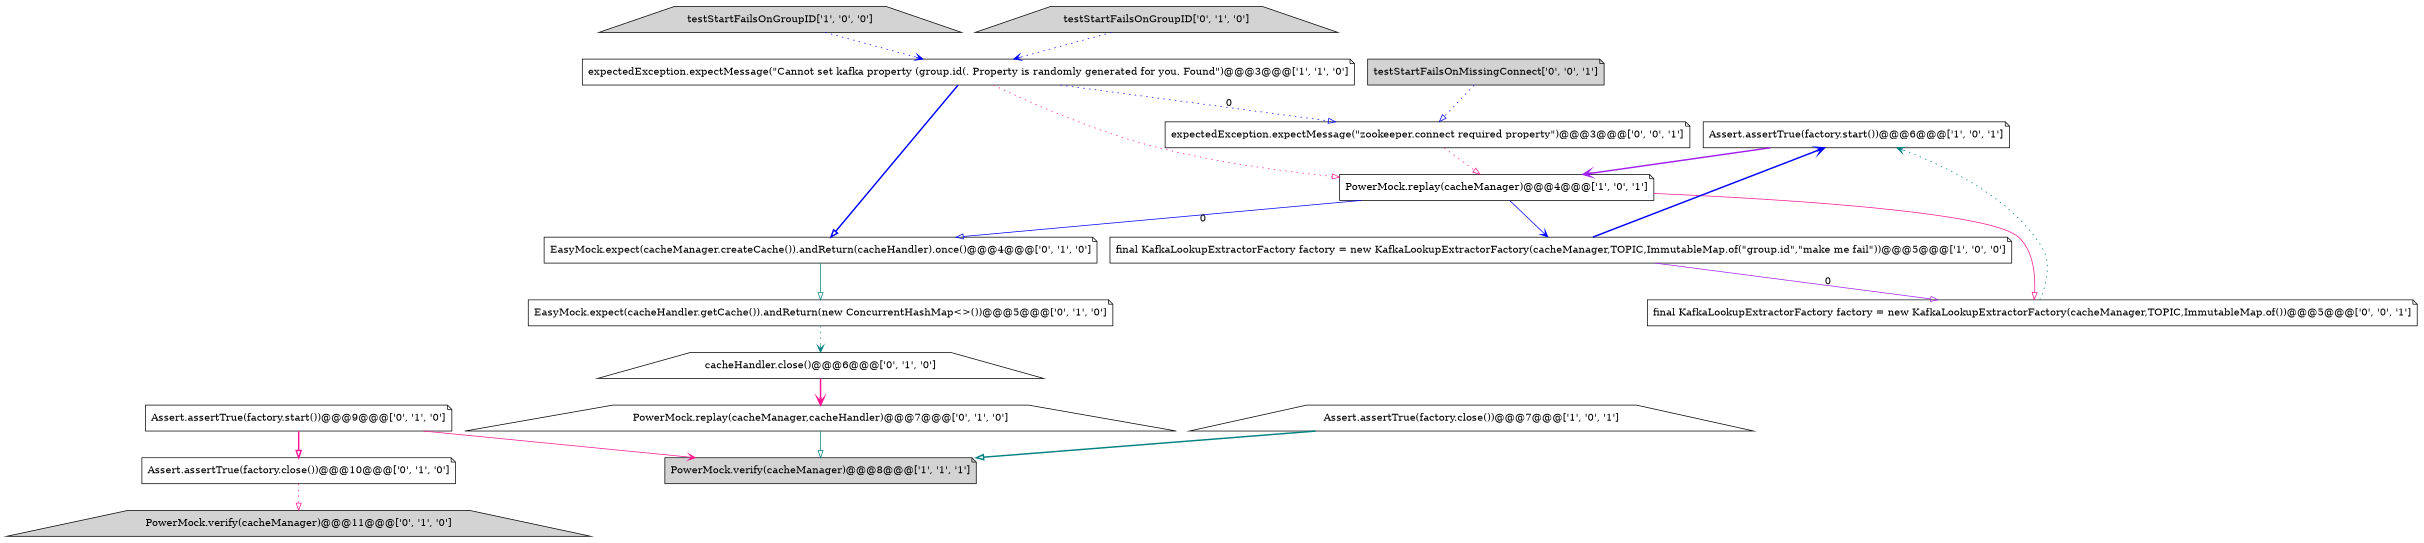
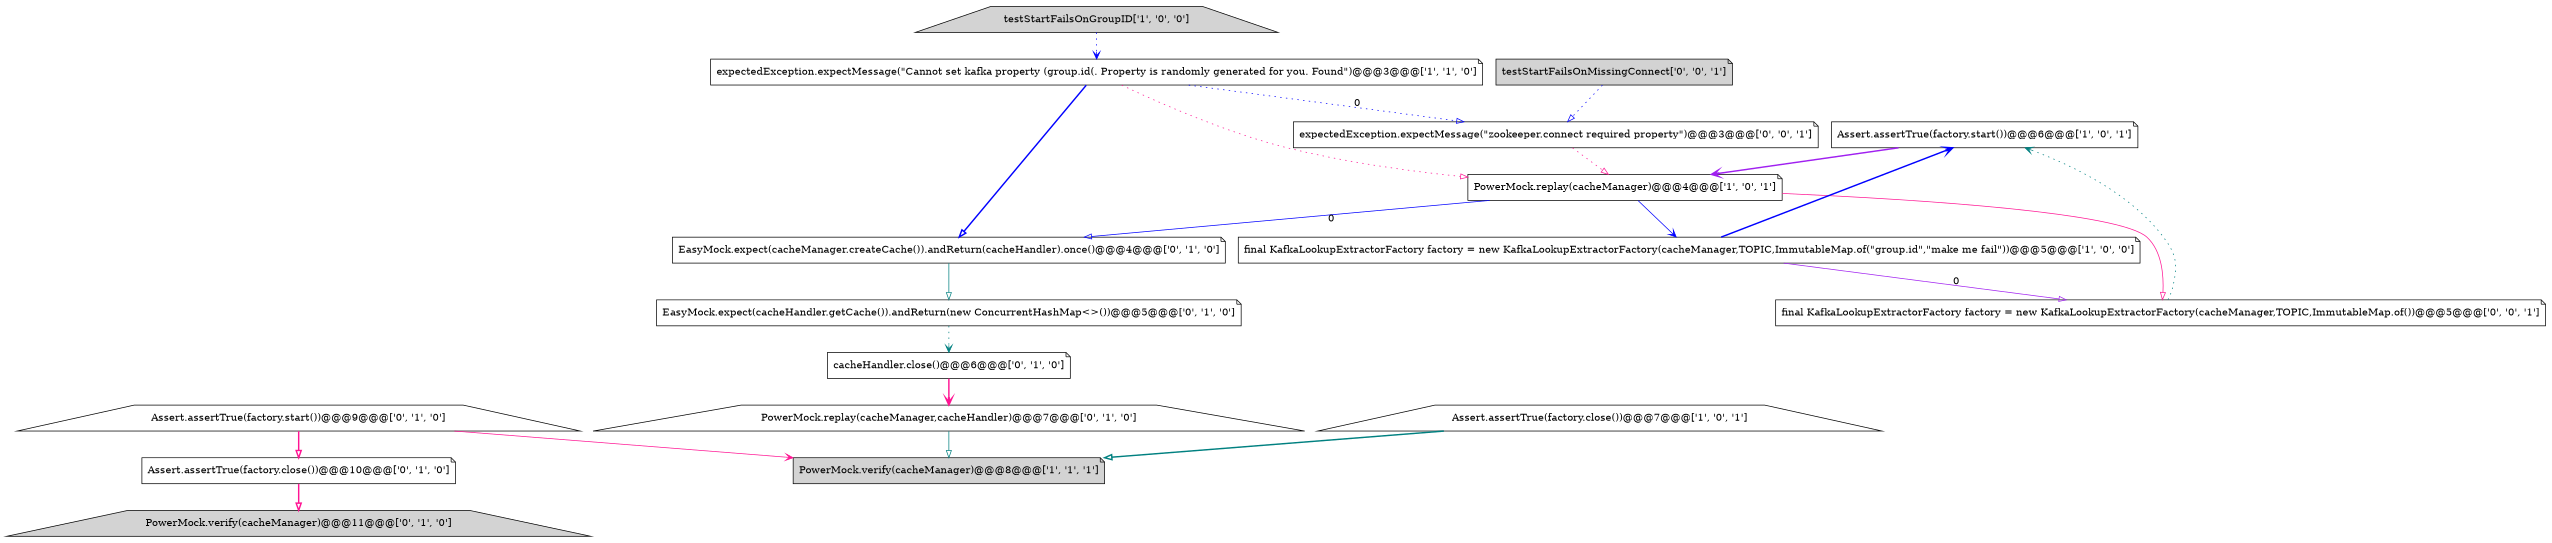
(1156, 19) -> none
(821, 365) -> (949, 365)
(299, 418) -> (299, 418)
(299, 493) -> (299, 493)
